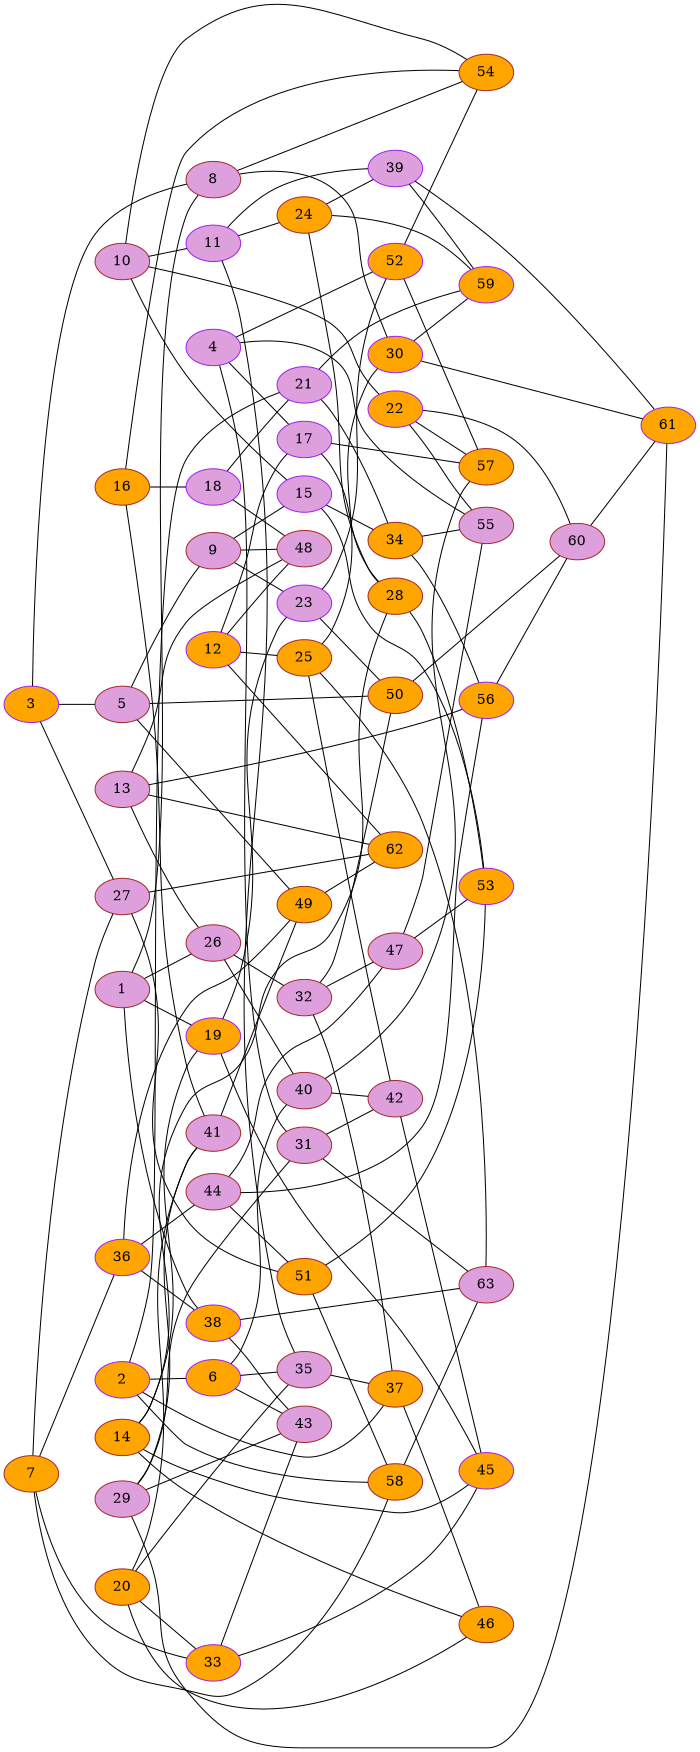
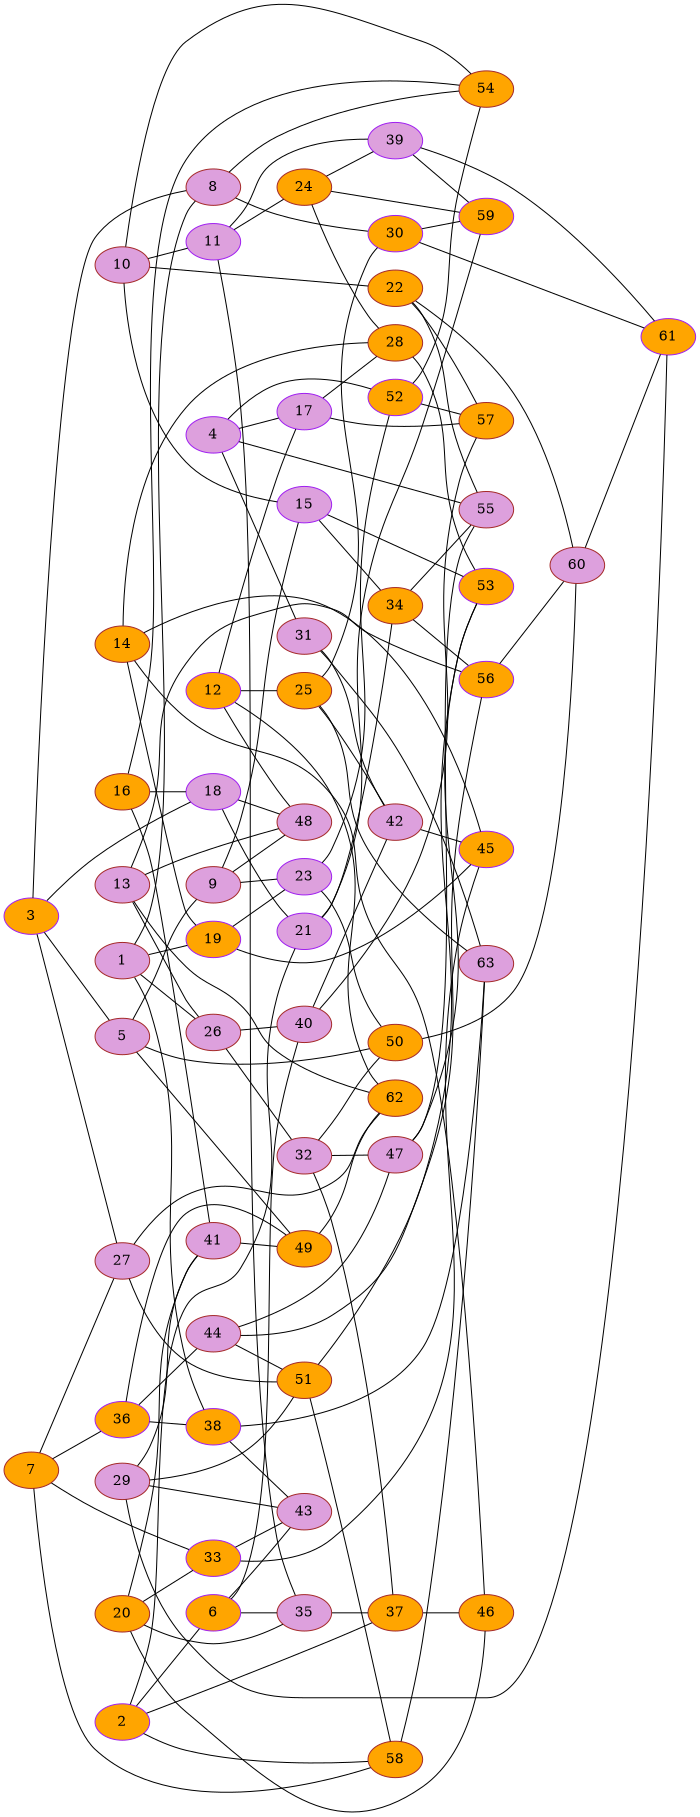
(395, 409) -> (395, 288)
none -> (114, 845)
(181, 1308) -> (233, 1458)
